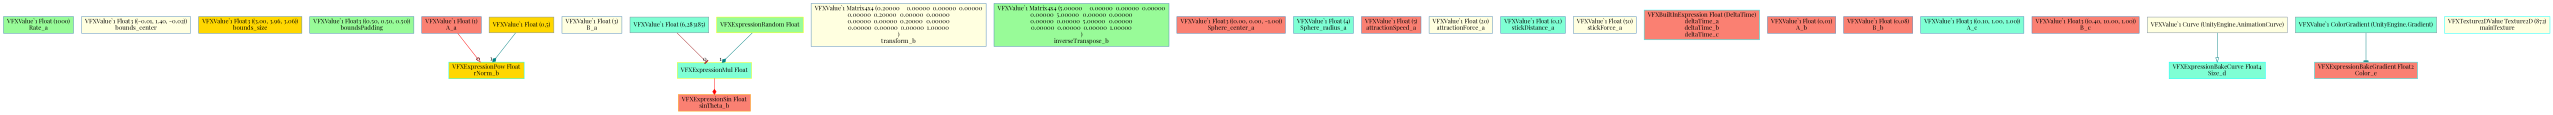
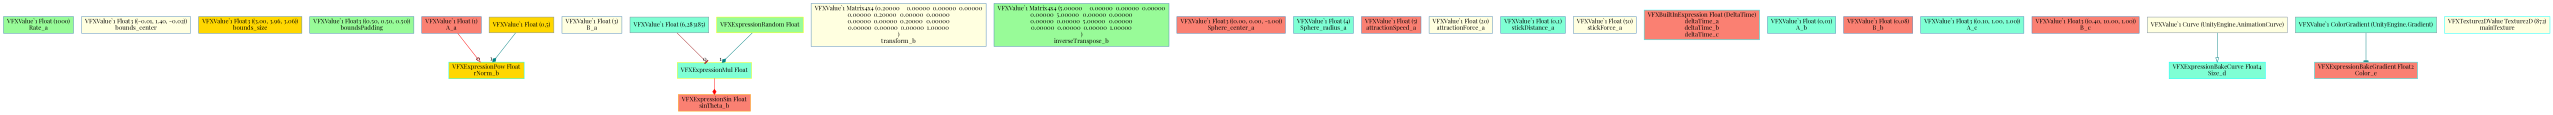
(1802, 25) -> (1802, 25)
